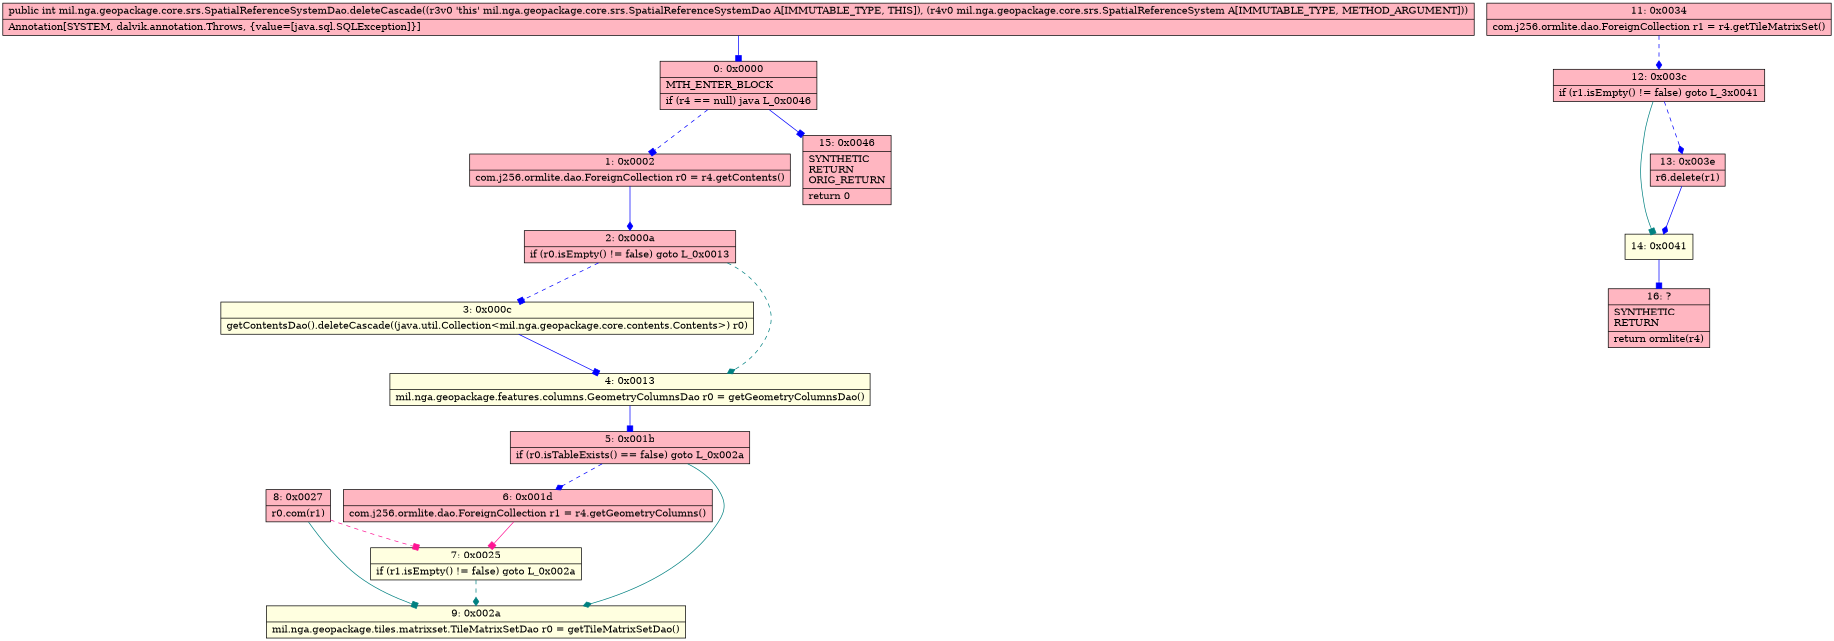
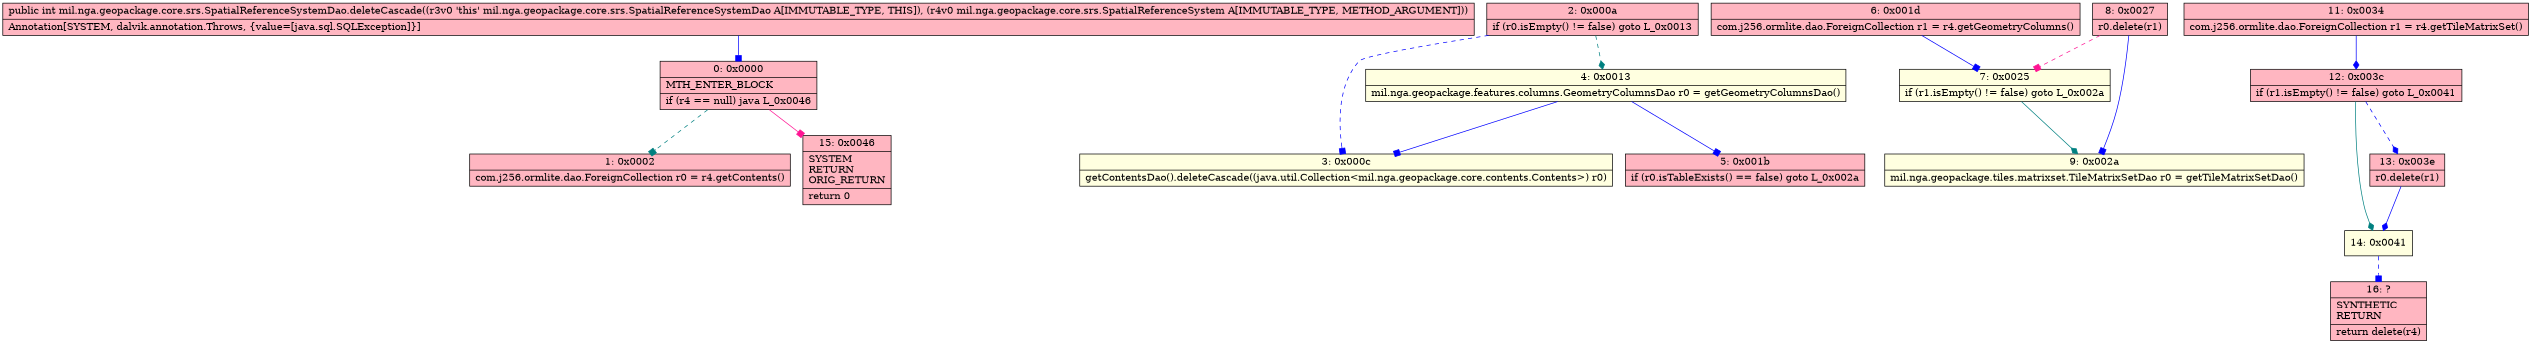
(1659, 48) -> (2356, 48)
(1659, 93) -> (2356, 93)
(783, 120) -> (783, 120)
(682, 130) -> (682, 130)
(839, 159) -> (831, 159)
(1641, 164) -> (2358, 163)
(1688, 178) -> (2407, 178)
(630, 204) -> none
(1659, 271) -> (2379, 265)
(1659, 339) -> (2379, 332)
(555, 352) -> (1479, 127)
(583, 475) -> none
(298, 513) -> (2130, 27)
(504, 532) -> (1947, 51)
(693, 552) -> none
(353, 572) -> (2121, 92)
(476, 589) -> (2046, 125)
